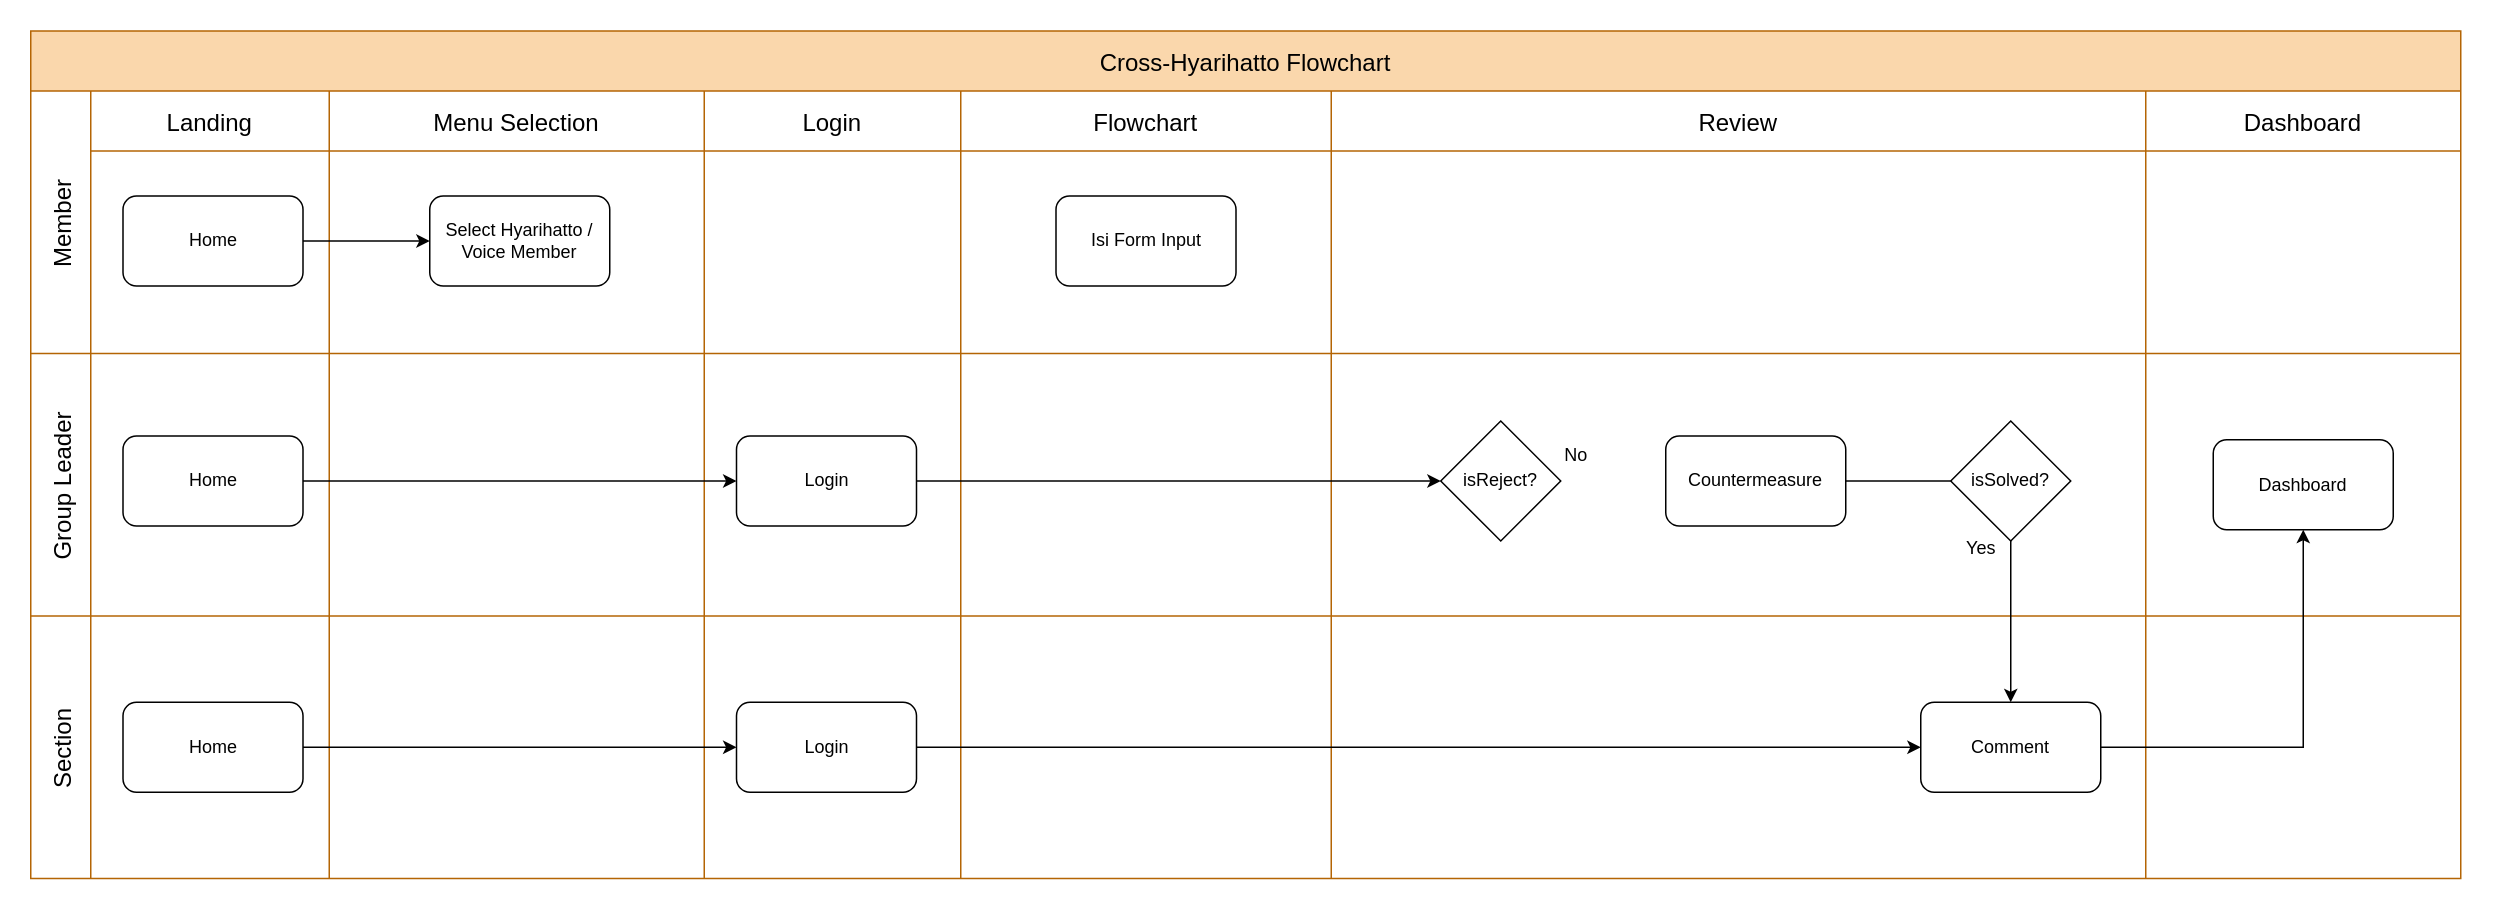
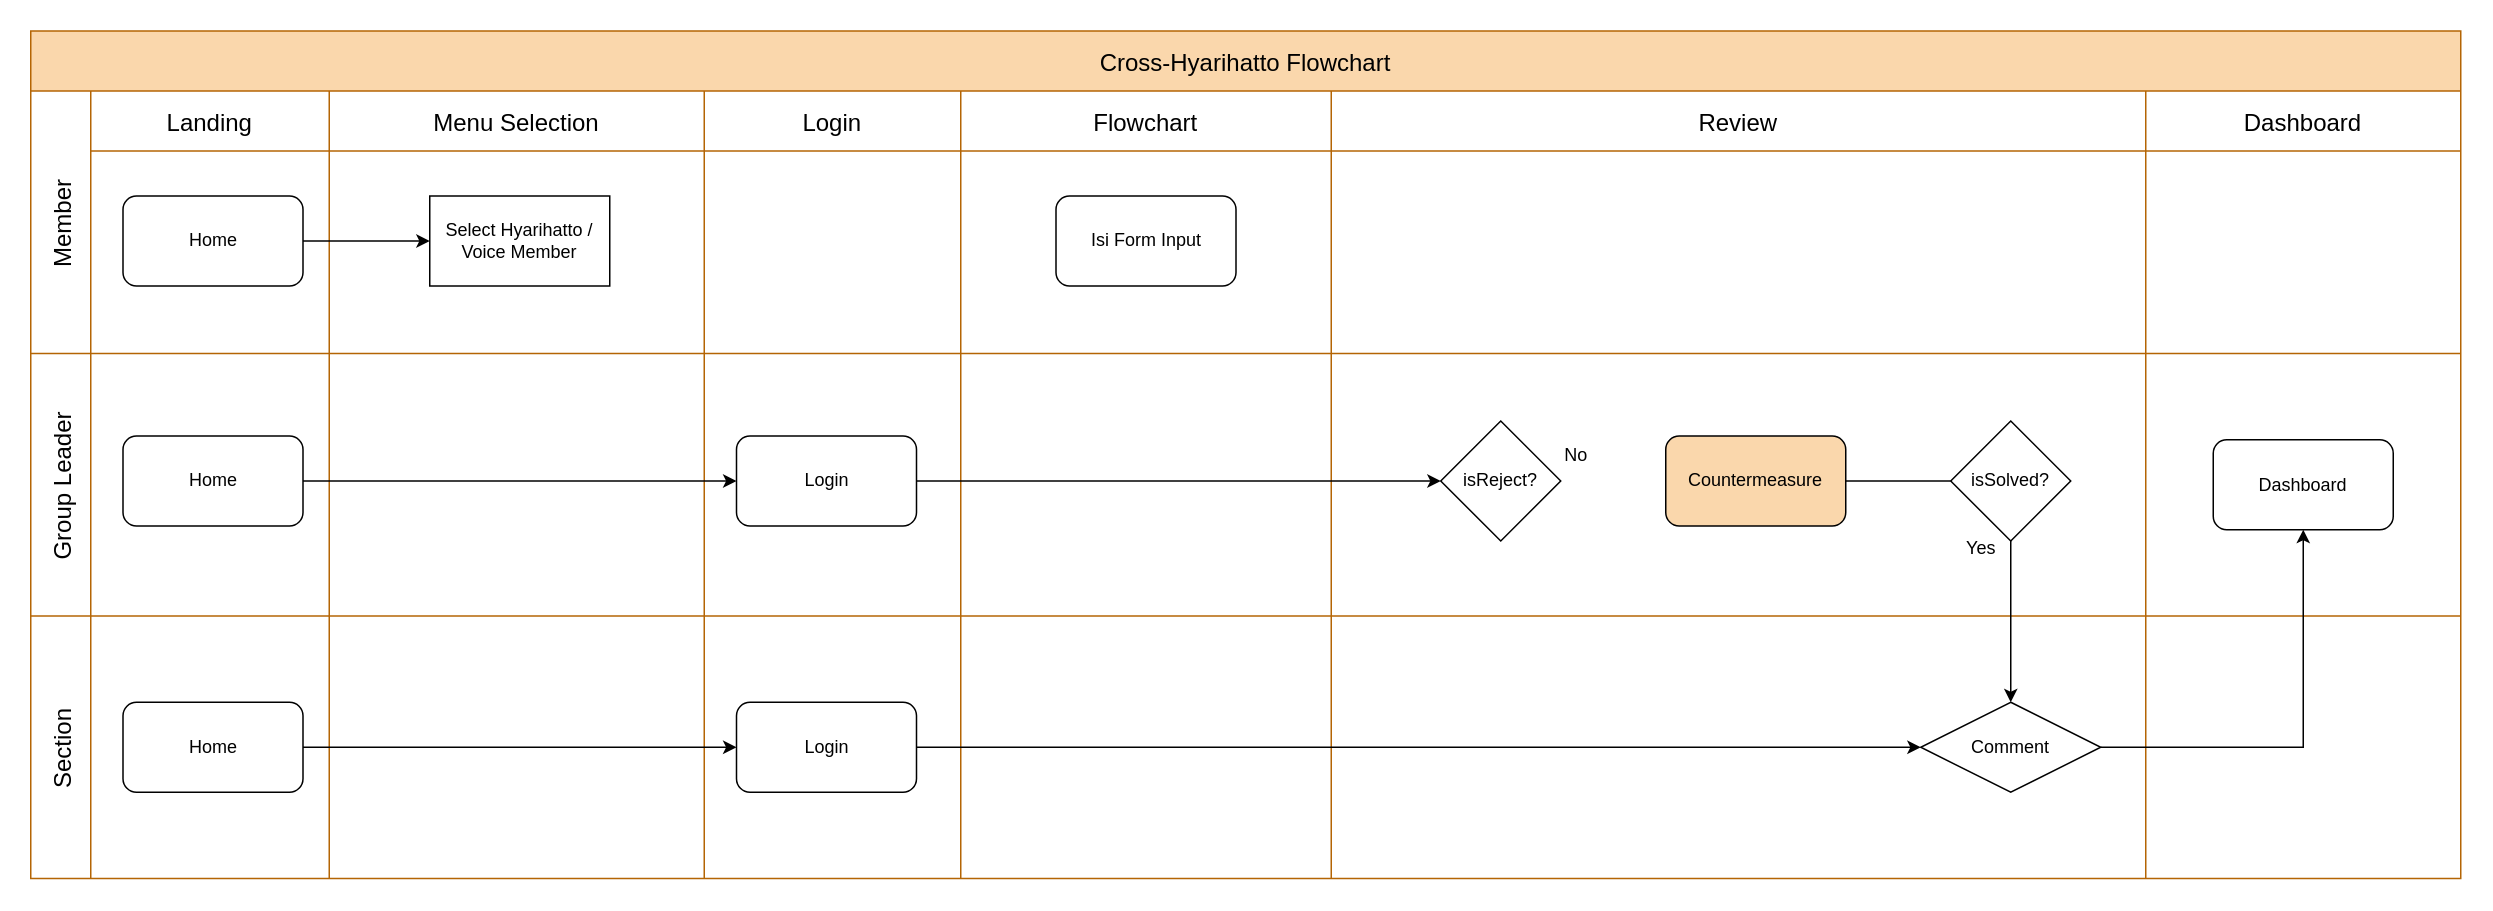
(520, 241) -> (520, 241)
(1756, 481) -> (1756, 481)
(2011, 747) -> (2011, 747)
